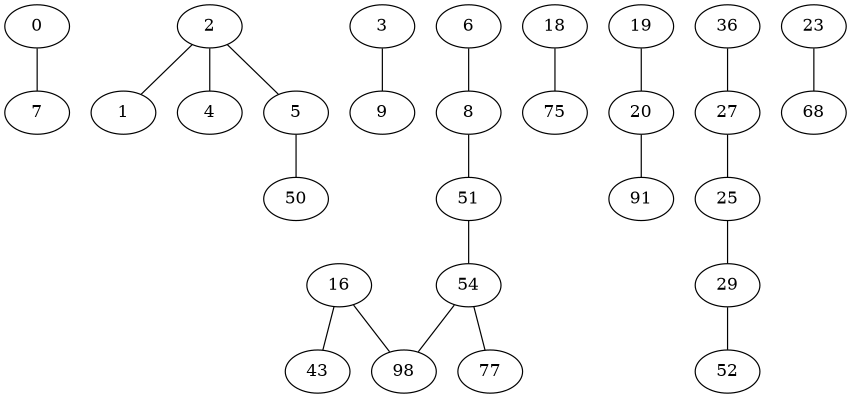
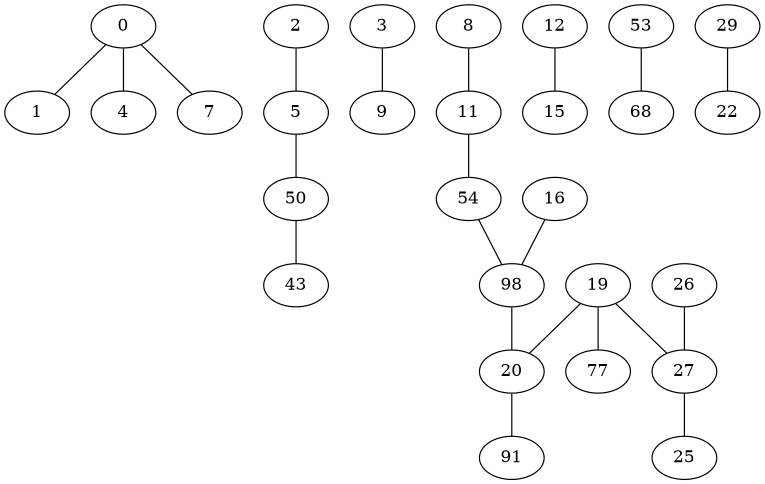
(469, 26) -> none
(555, 26) -> (555, 26)
(728, 26) -> (684, 285)
(814, 26) -> (641, 26)
(167, 69) -> (80, 69)
(210, 70) -> (123, 70)
(555, 113) -> (555, 113)
(469, 199) -> (469, 113)
(728, 242) -> none
none -> (641, 328)
(328, 329) -> (296, 242)
(479, 329) -> (598, 329)
none -> (512, 329)
(728, 372) -> (728, 113)
